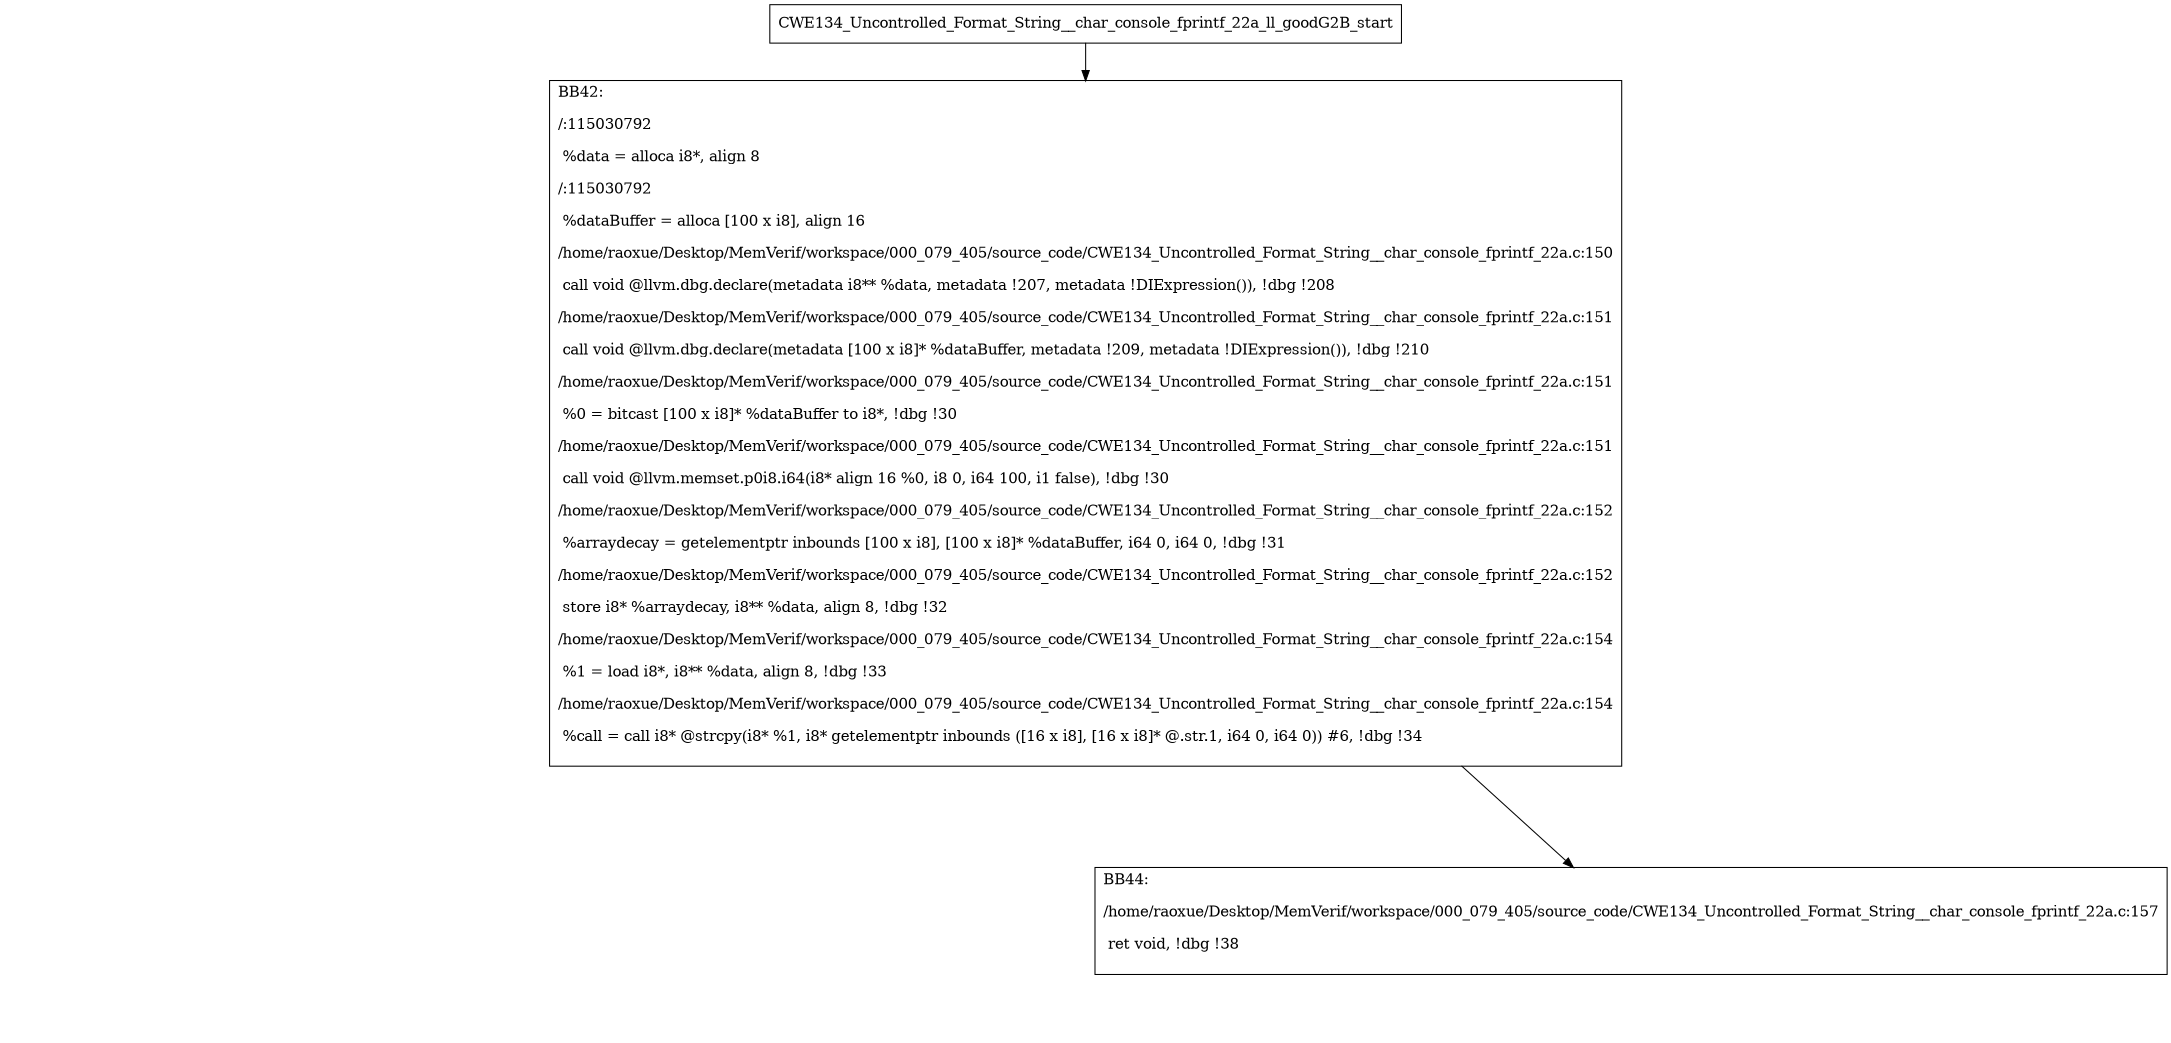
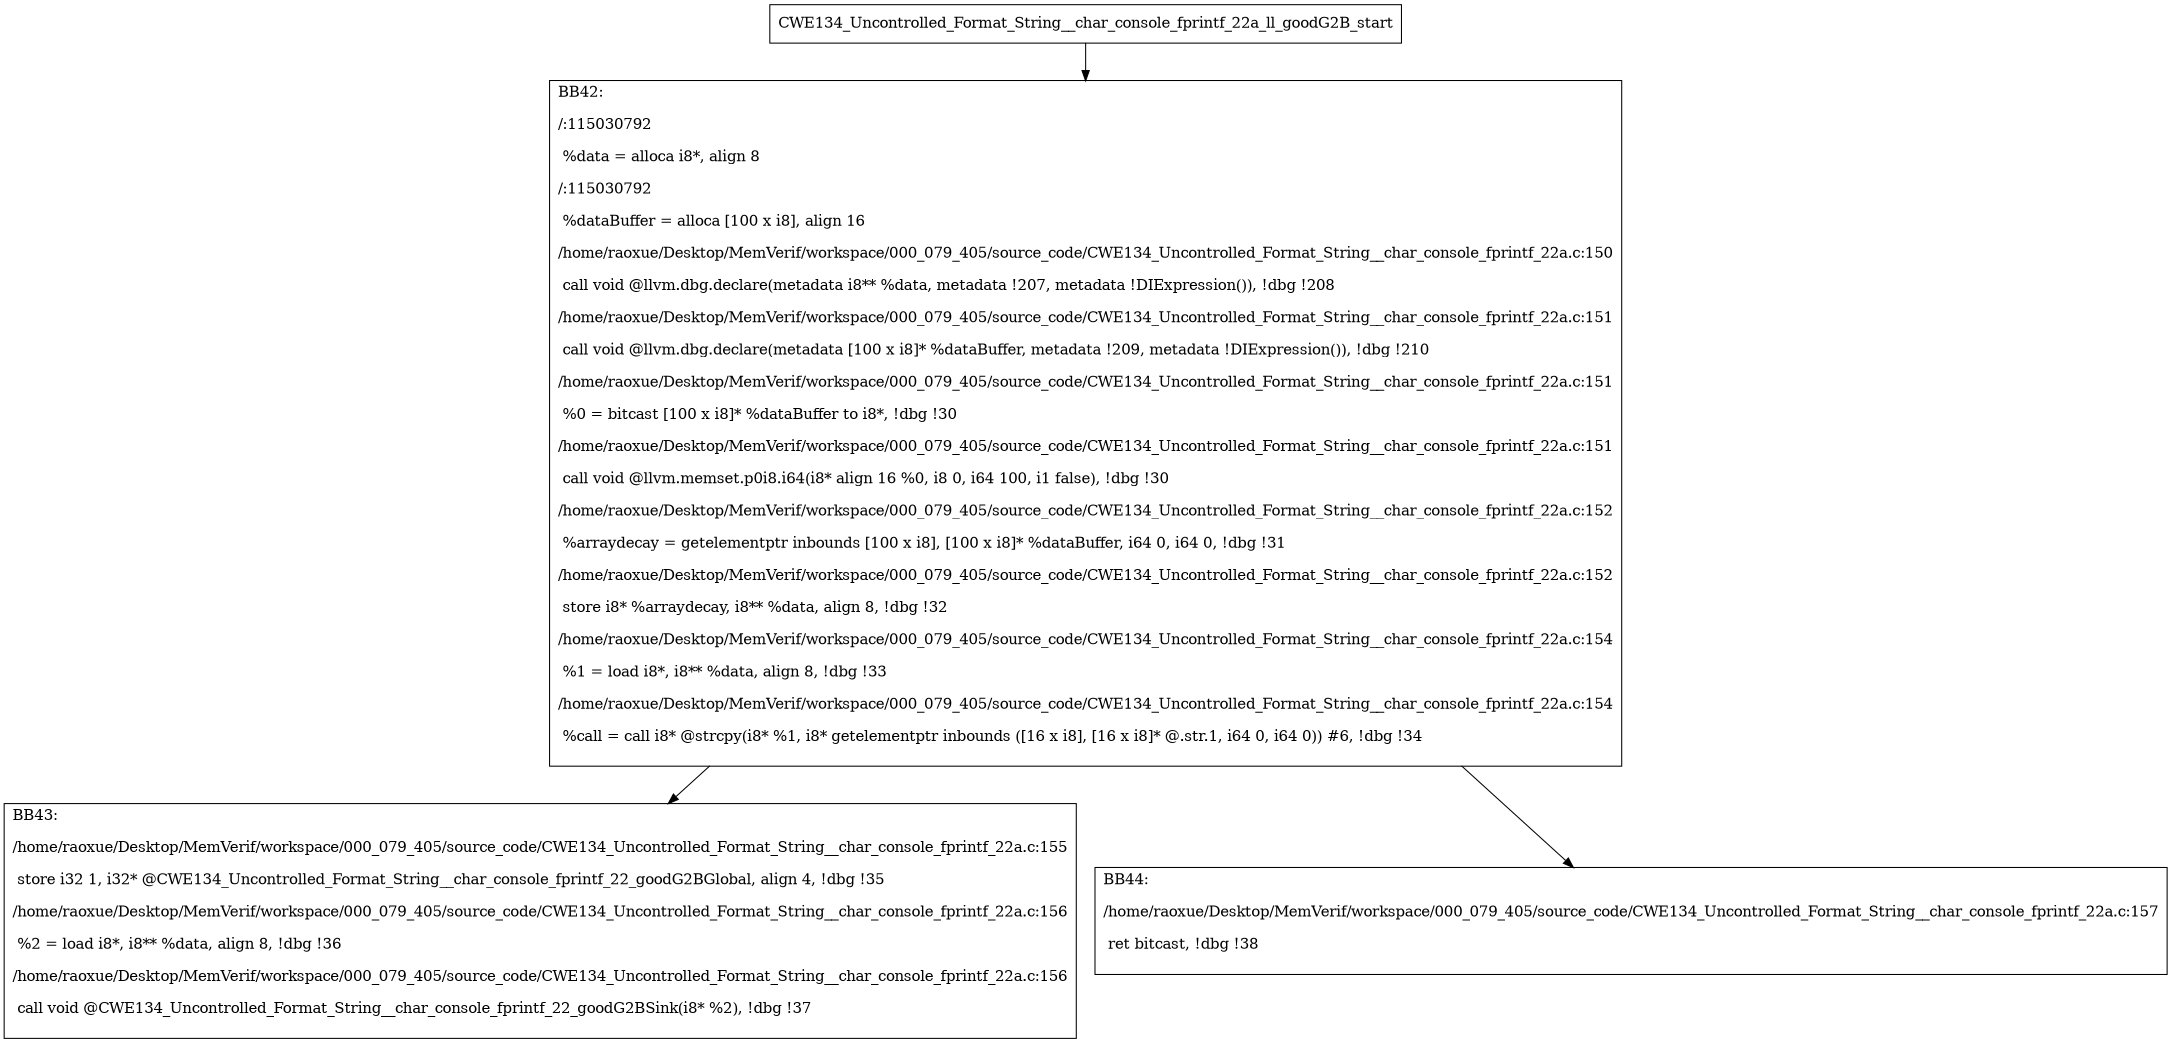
none -> (540, 921)
(1171, 944) -> (1181, 944)
